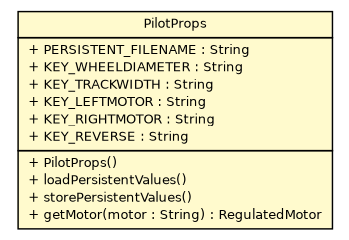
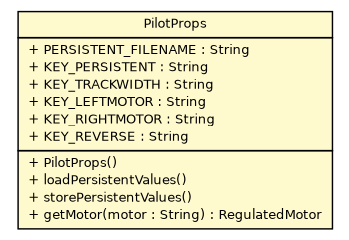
(136, 67) -> (119, 67)
